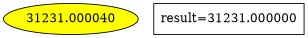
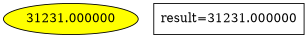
(71, 19) -> (71, 19)
